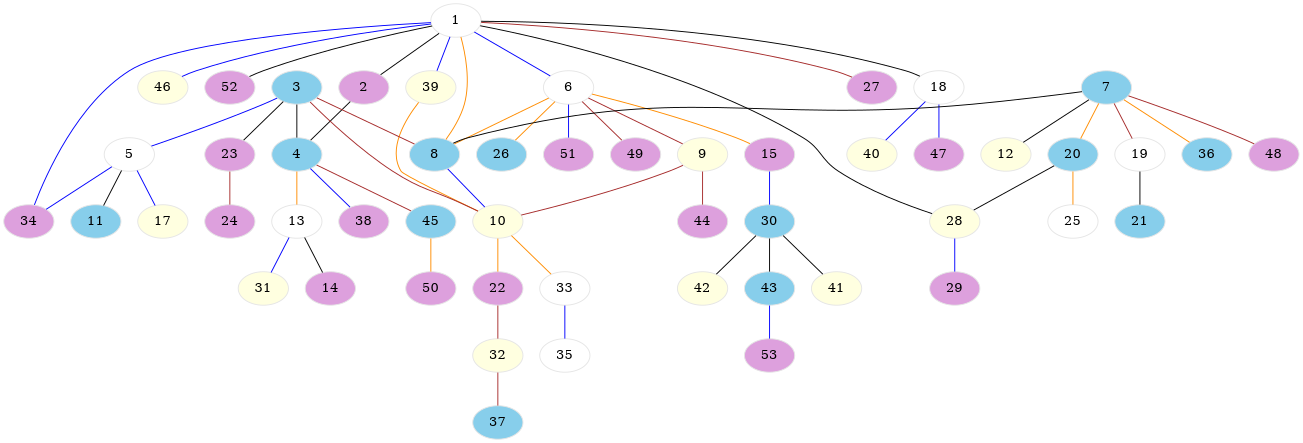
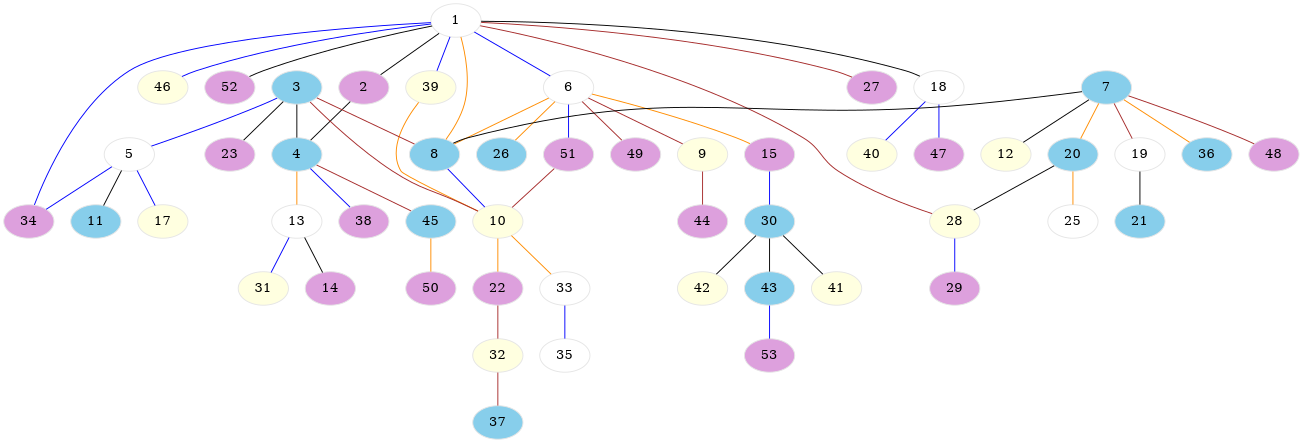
(718, 95) -> (718, 95)
(603, 193) -> (533, 188)
(230, 221) -> none
